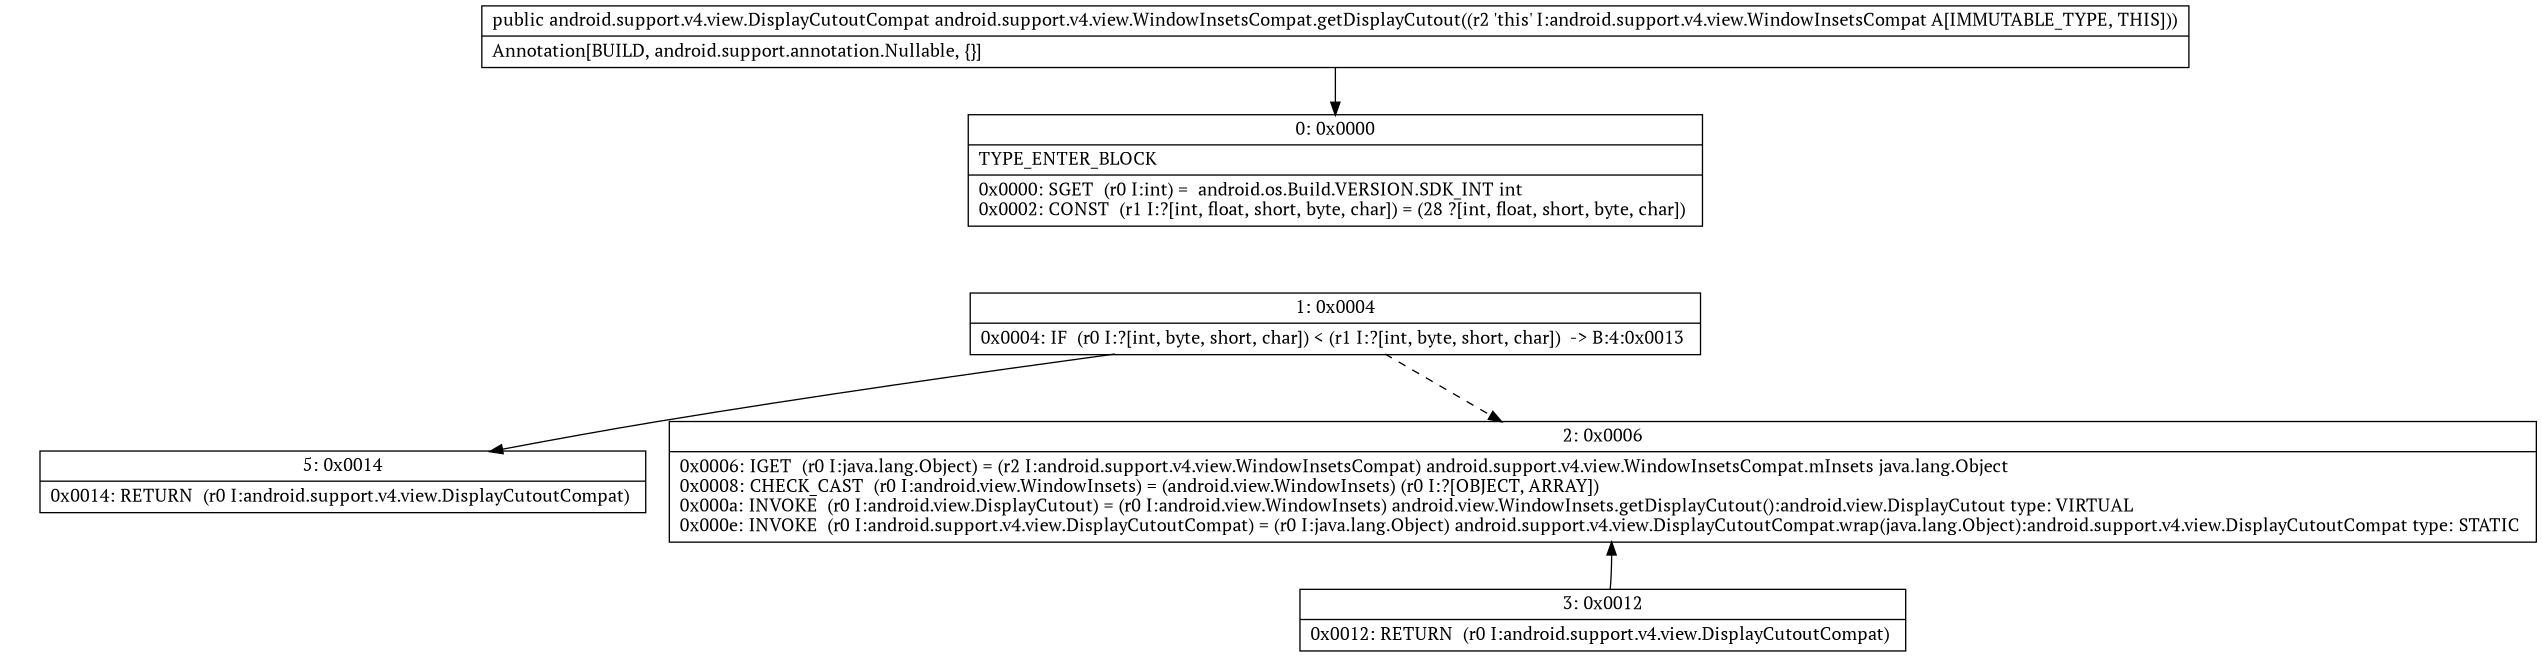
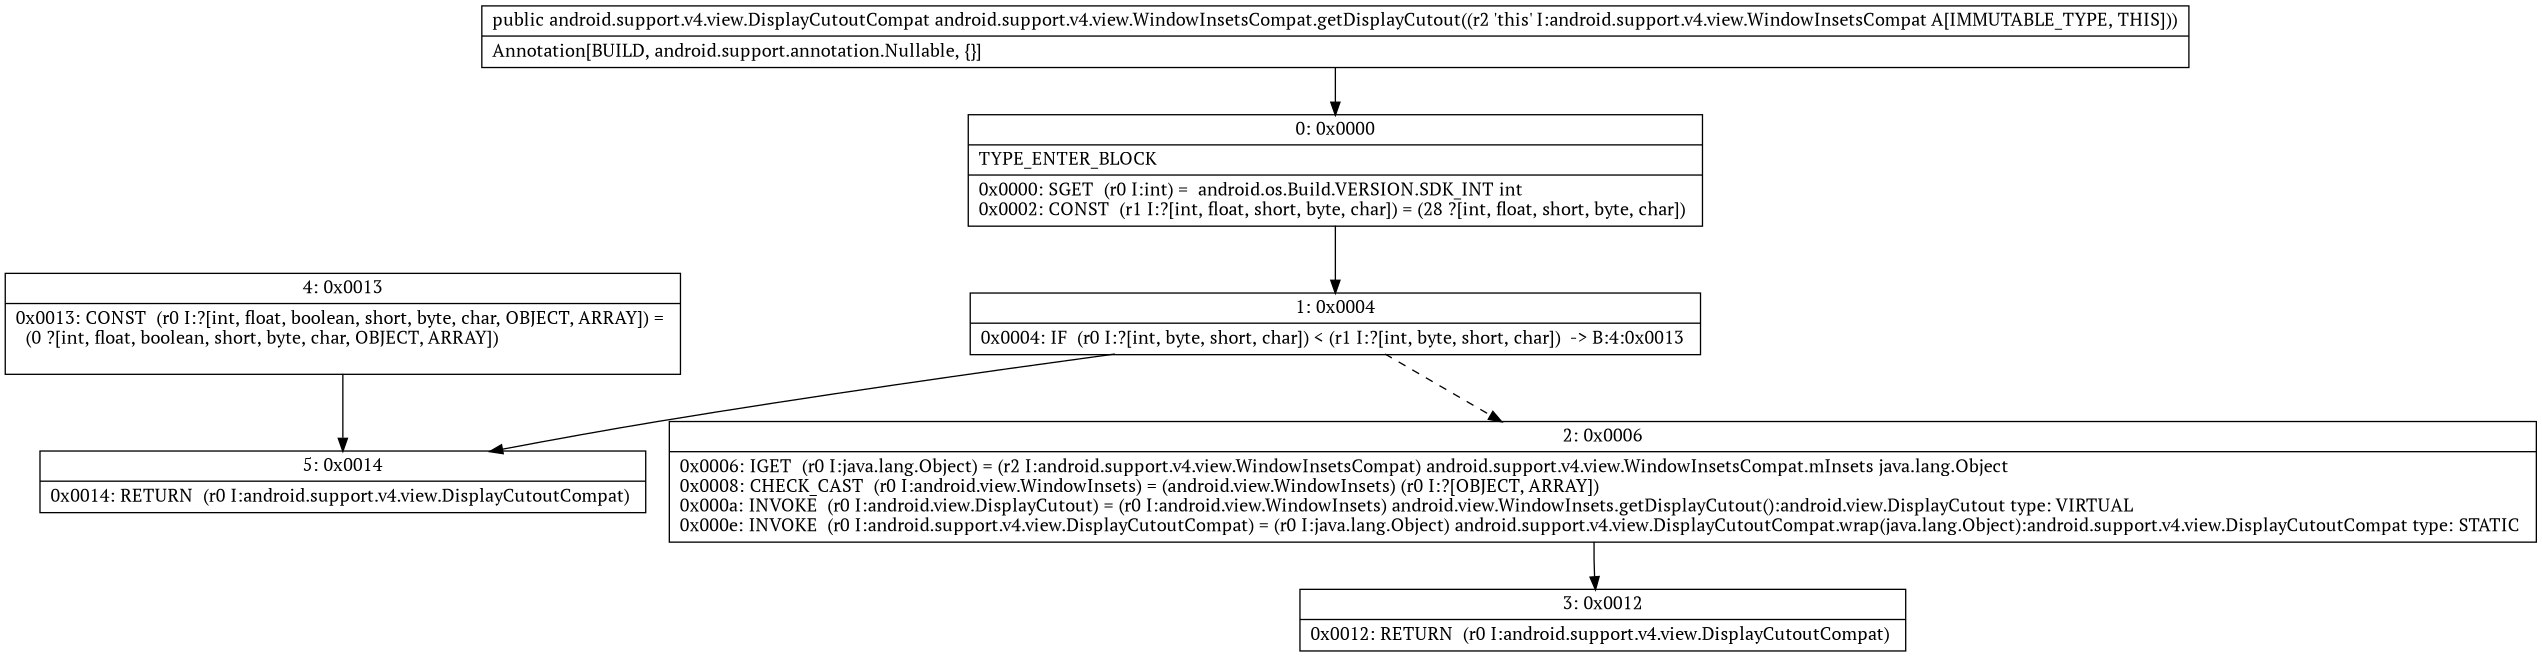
none -> (1335, 253)
none -> (343, 324)
(1611, 573) -> (1594, 559)
